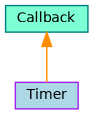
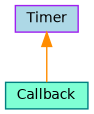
(47, 64) -> (47, 64)
